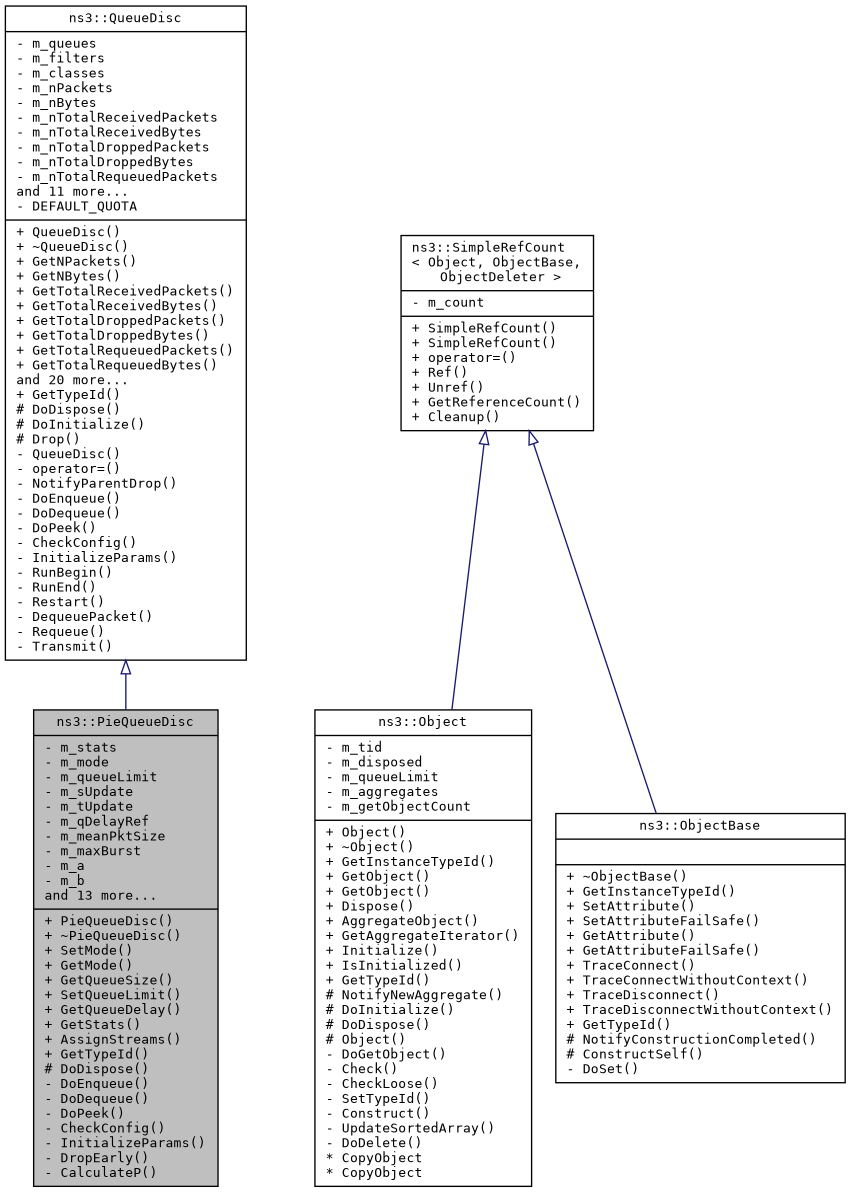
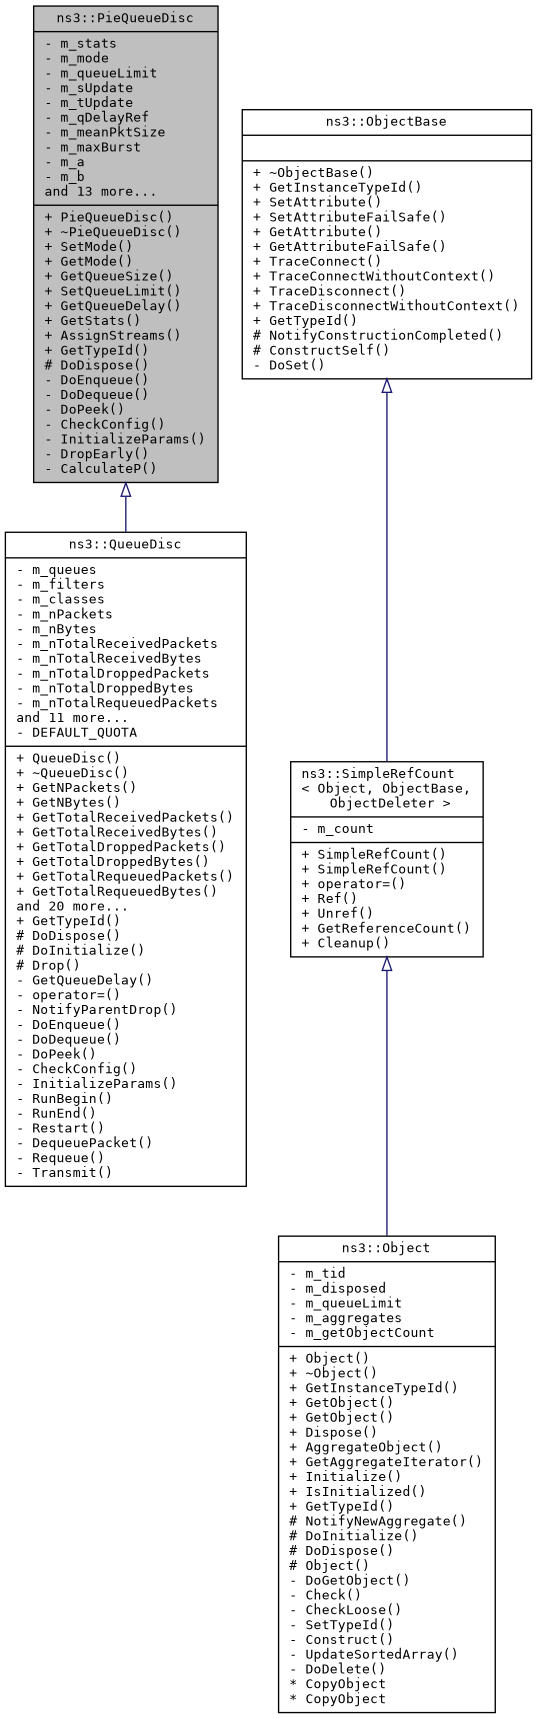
(69, 454) -> (85, 980)
(595, 629) -> (387, 577)
(126, 692) -> (126, 514)
